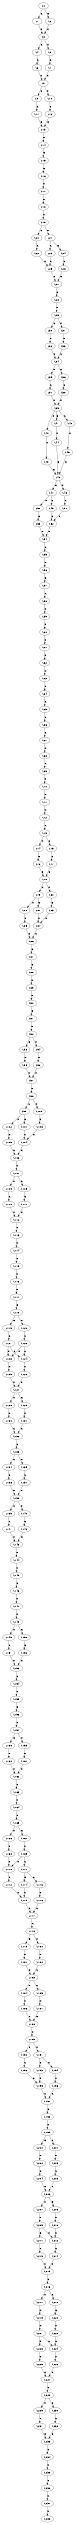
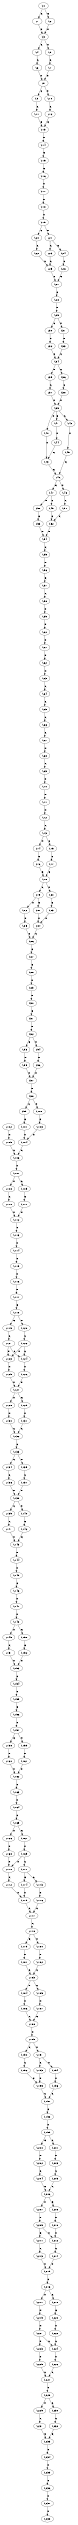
(57, 459) -> (52, 452)
(17, 1118) -> none
